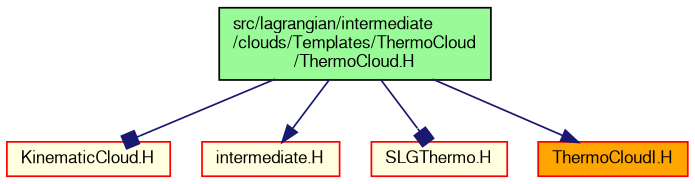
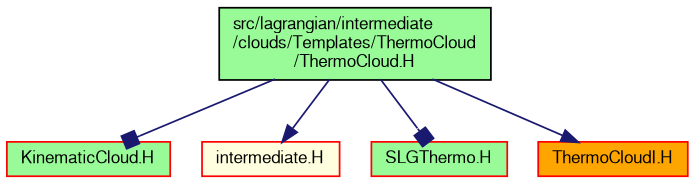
(89, 159) -> (89, 159)
(439, 159) -> (439, 159)
